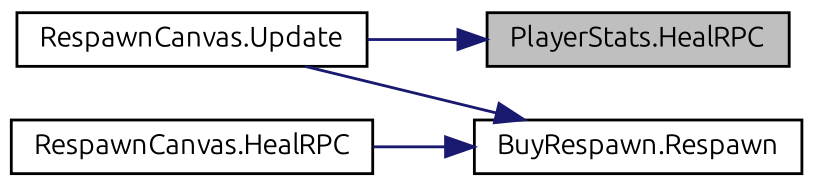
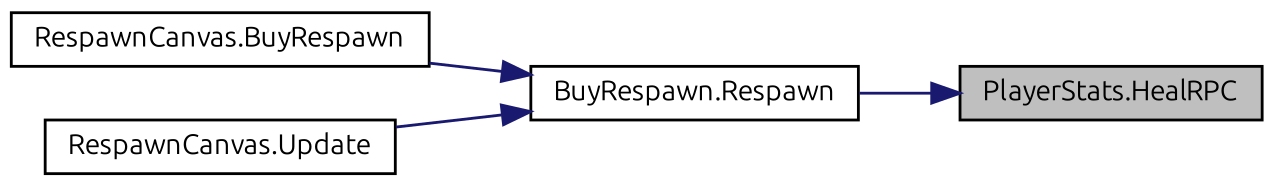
(412, 40) -> (895, 93)
(192, 147) -> (220, 40)
